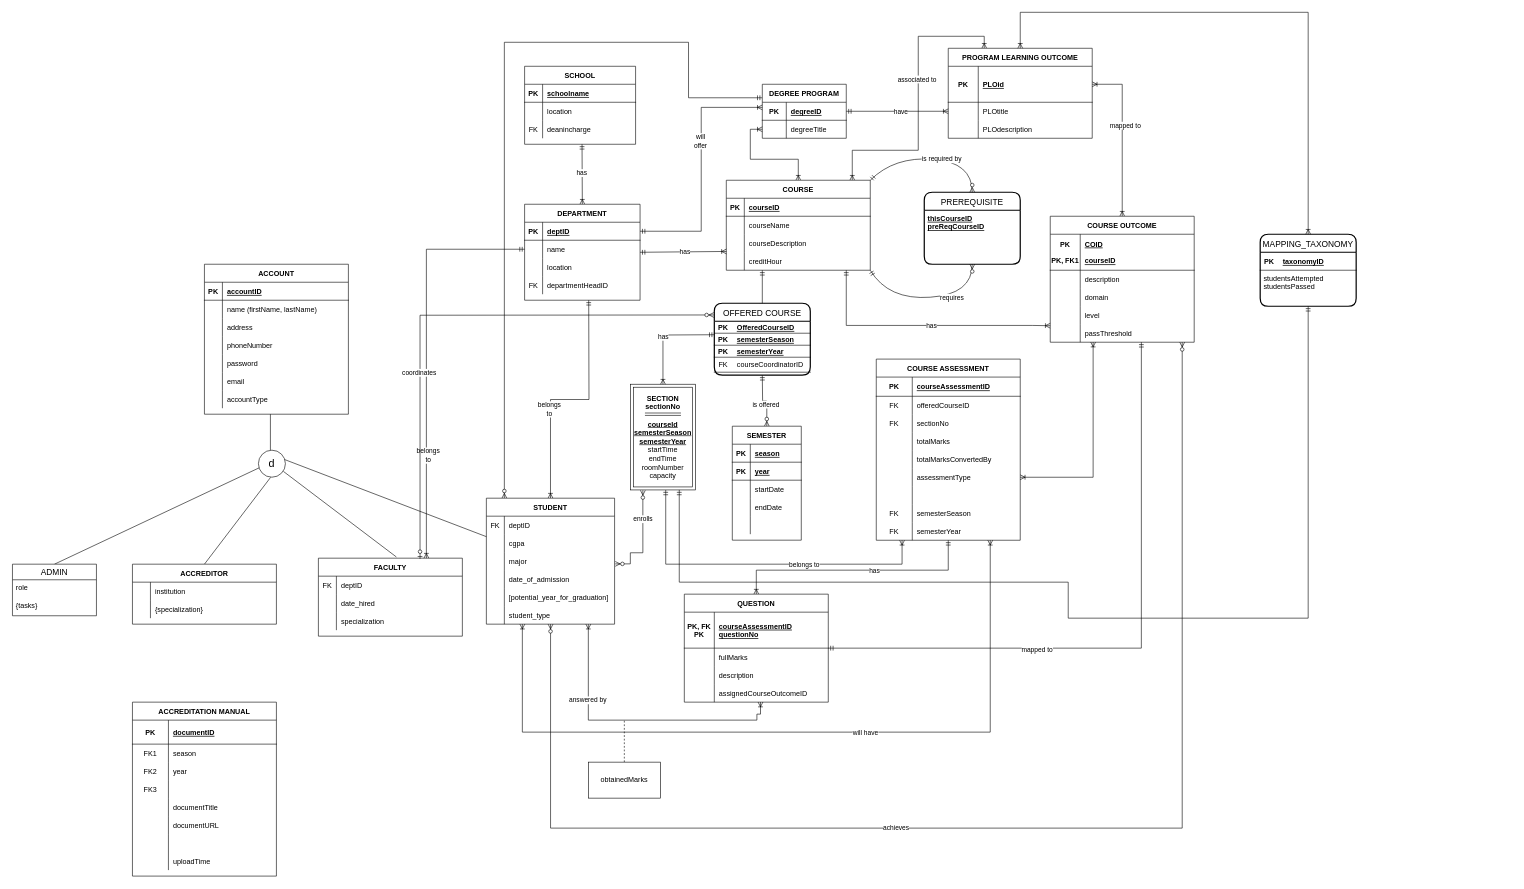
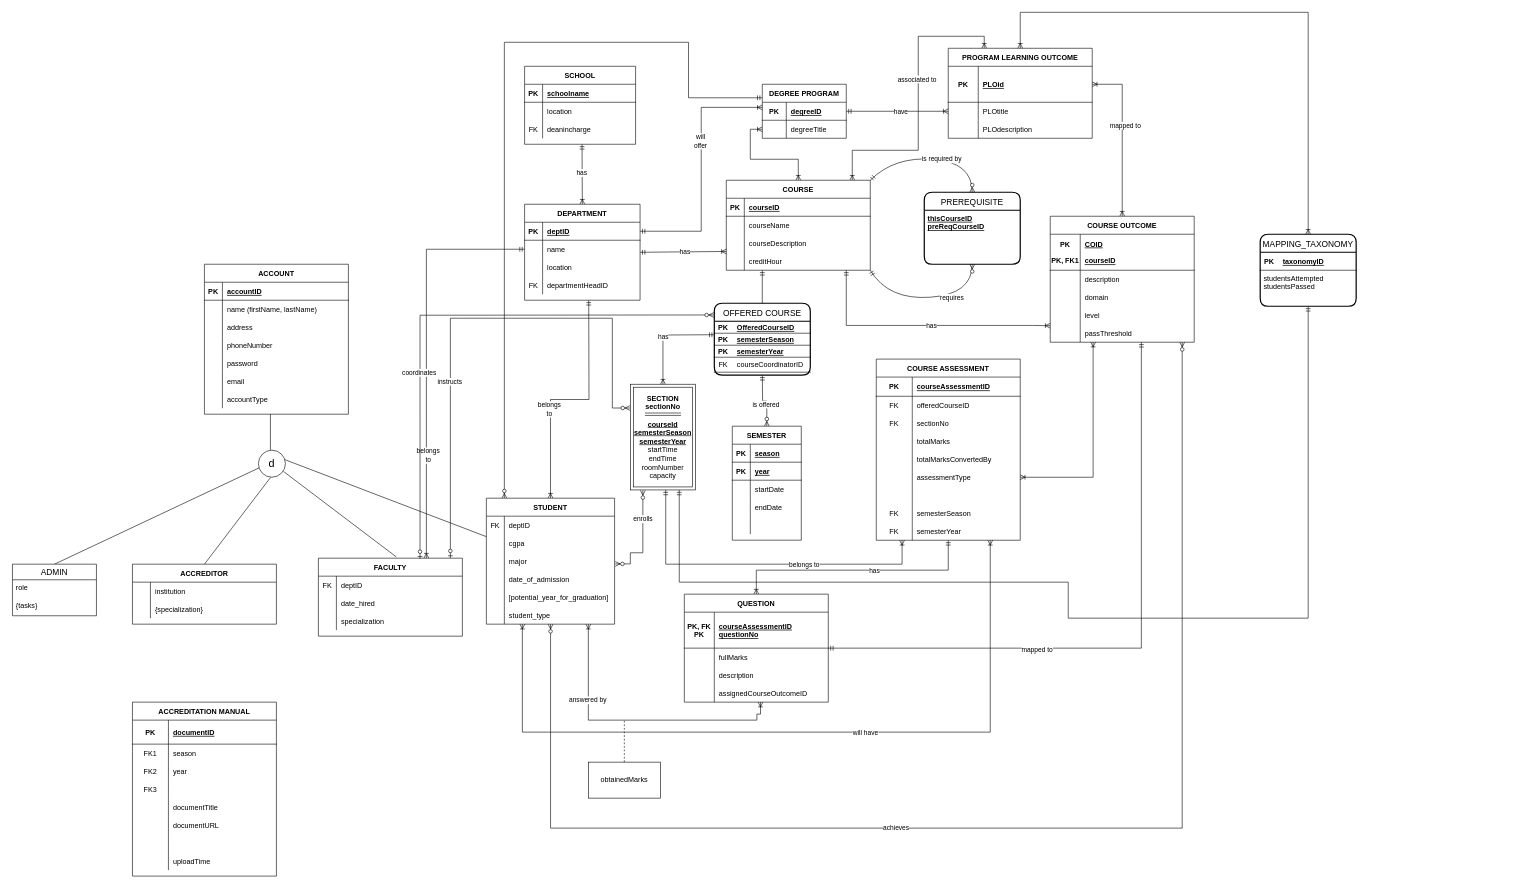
none -> (464, 318)
